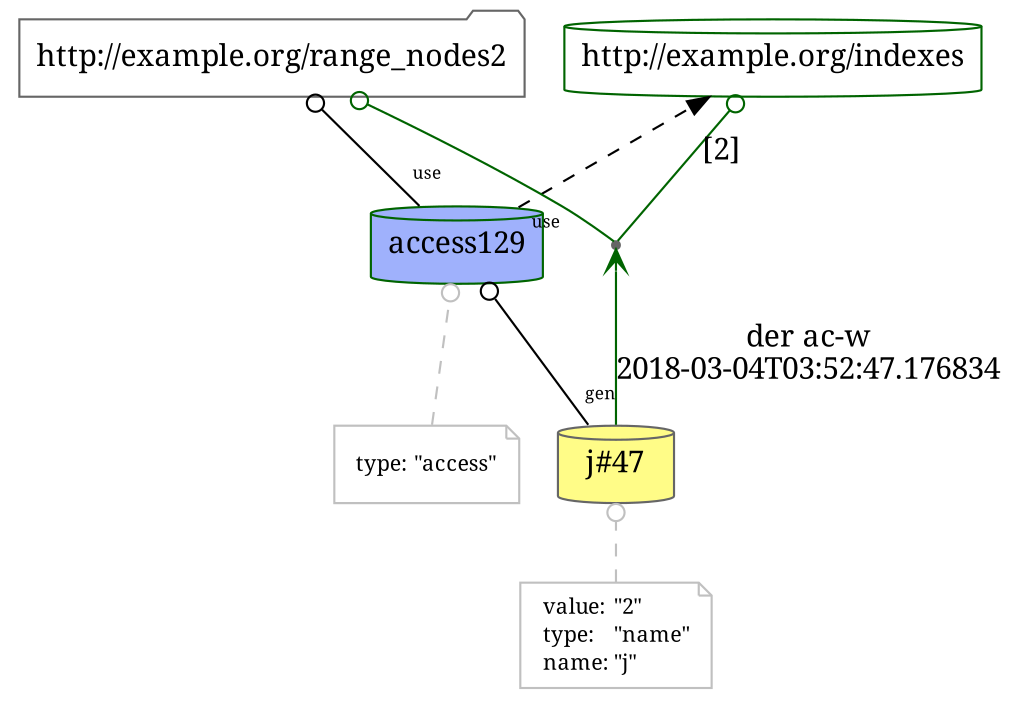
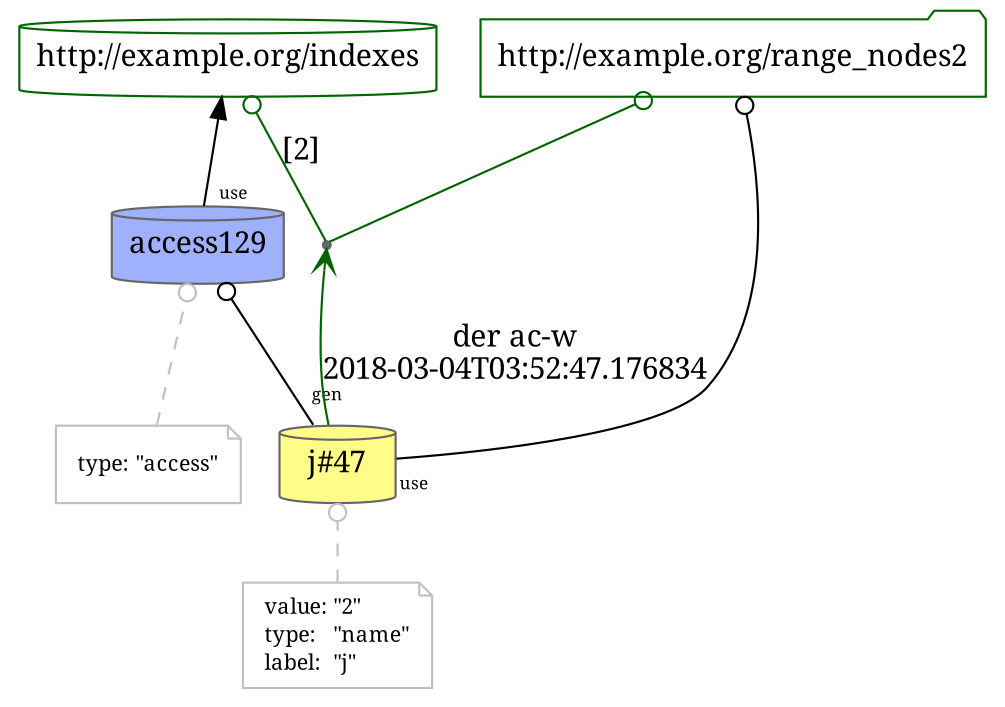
(272, 58) -> (733, 58)
(371, 158) -> (692, 398)
(604, 158) -> (211, 162)
(457, 245) -> (198, 245)
(576, 663) -> (293, 663)
